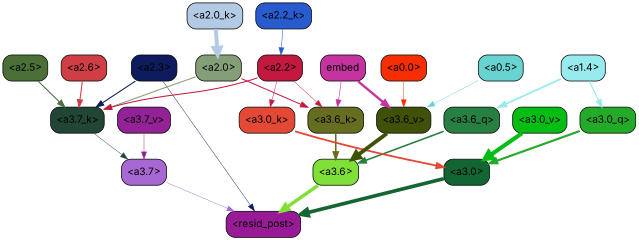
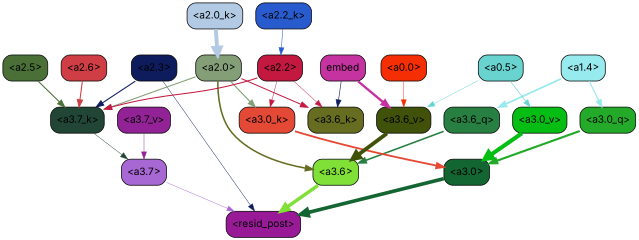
none -> (240, 91)
(340, 91) -> (340, 91)
none -> (518, 91)
(336, 138) -> (242, 143)
